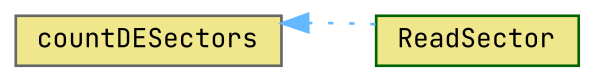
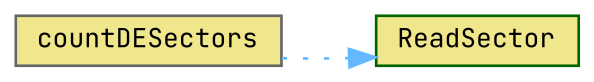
(342, 23) -> (316, 59)
